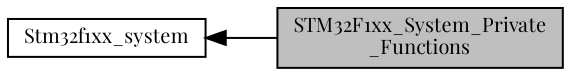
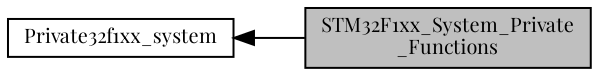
(107, 38) -> (121, 38)
